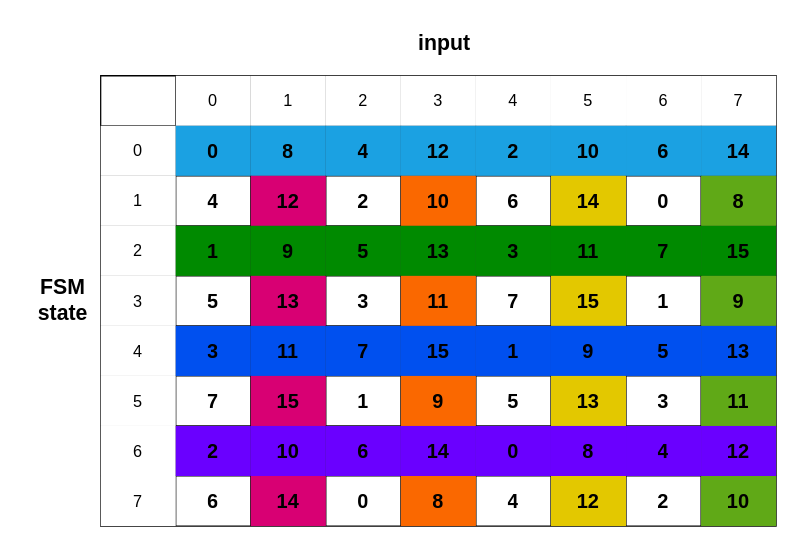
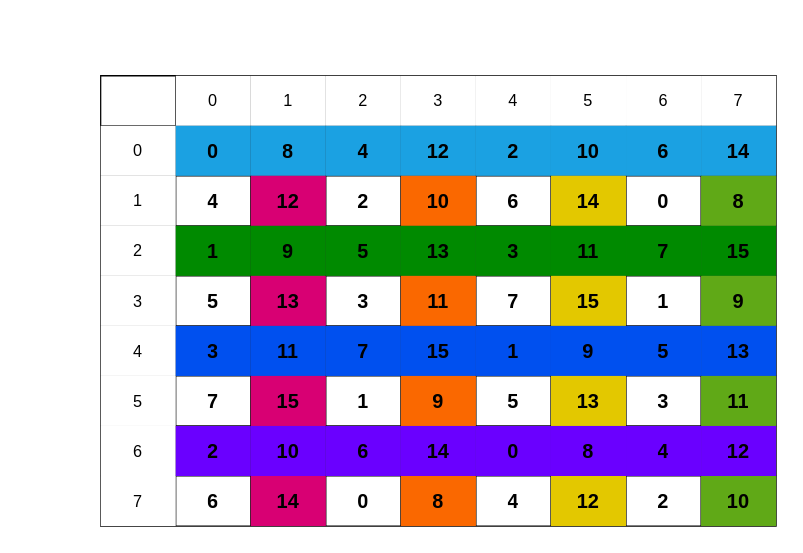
(444, 44) -> none
(63, 301) -> none
